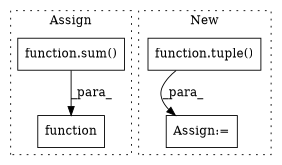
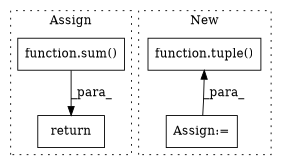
(162, 89) -> (204, 97)
(71, 132) -> (71, 132)
